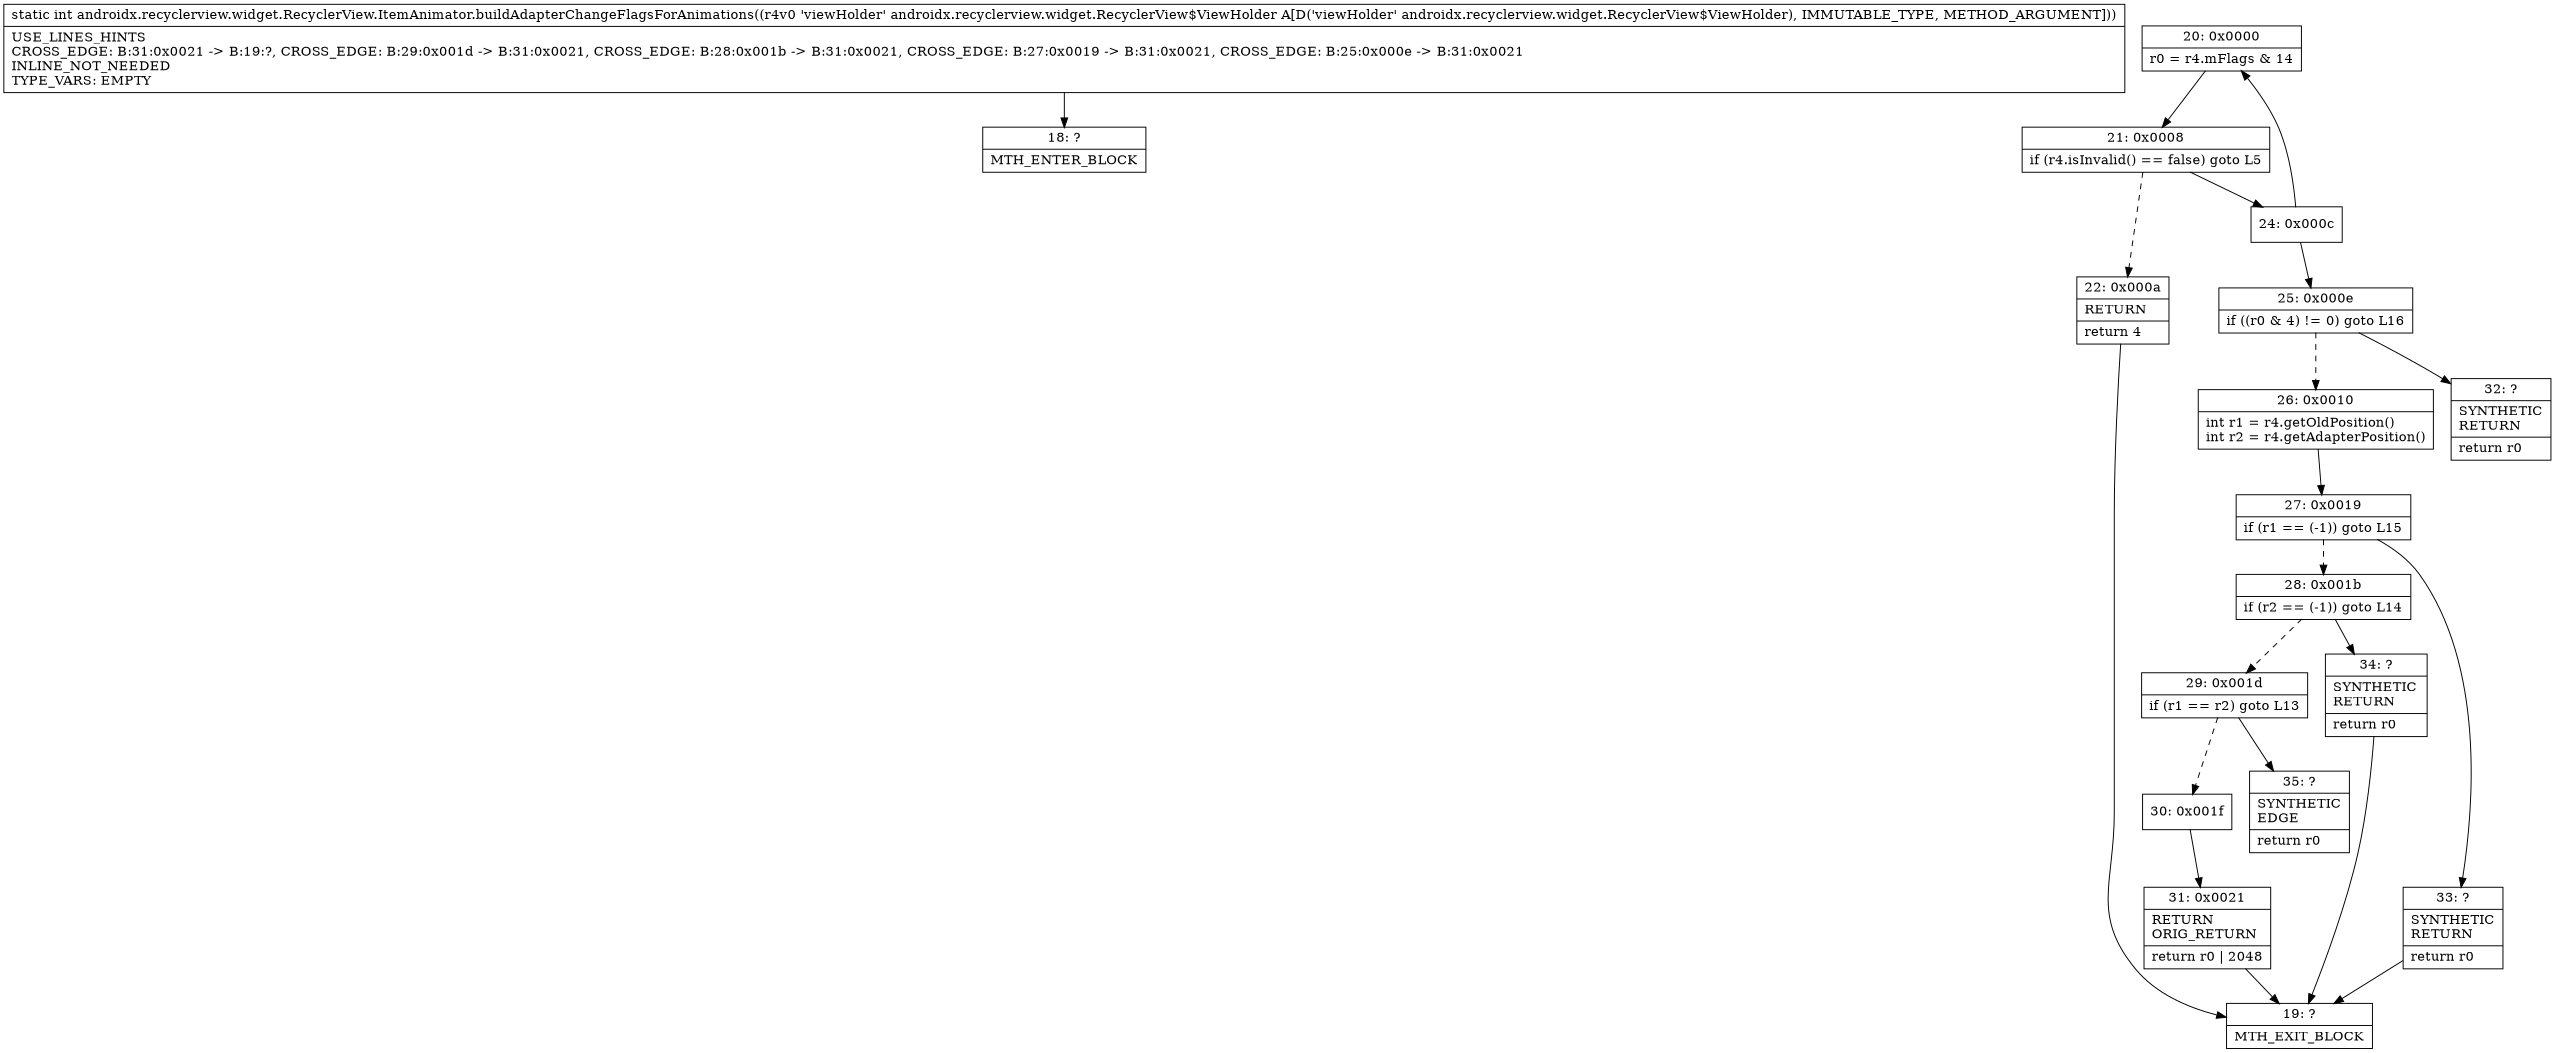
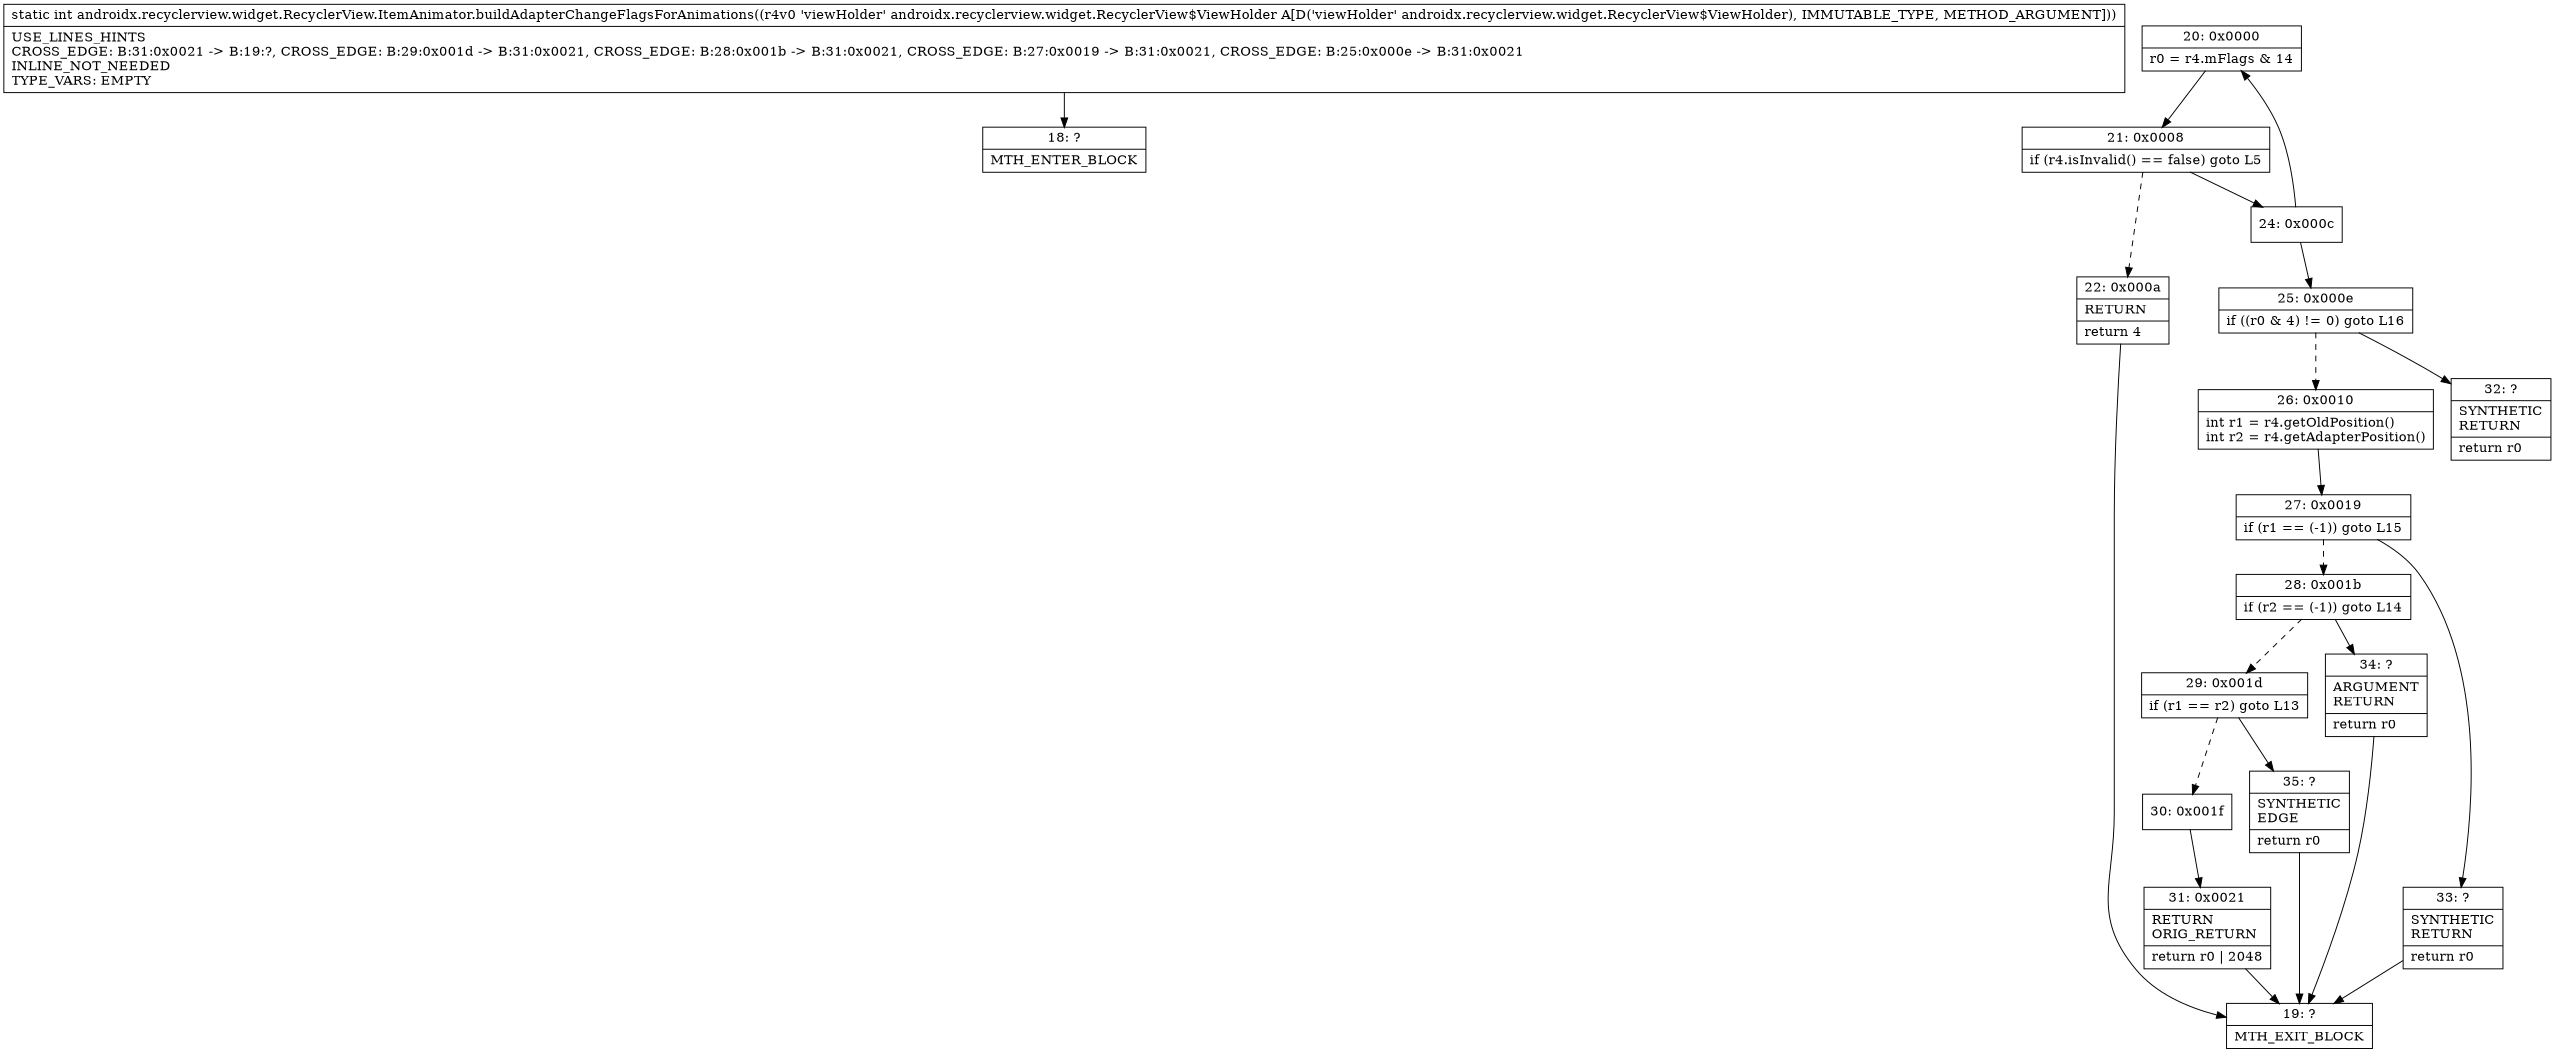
(2375, 687) -> (2376, 687)
none -> (2299, 923)
